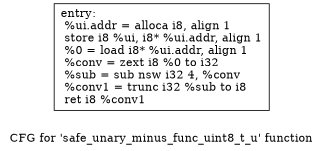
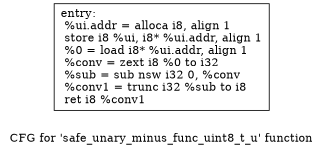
(151, 75) -> (151, 75)
